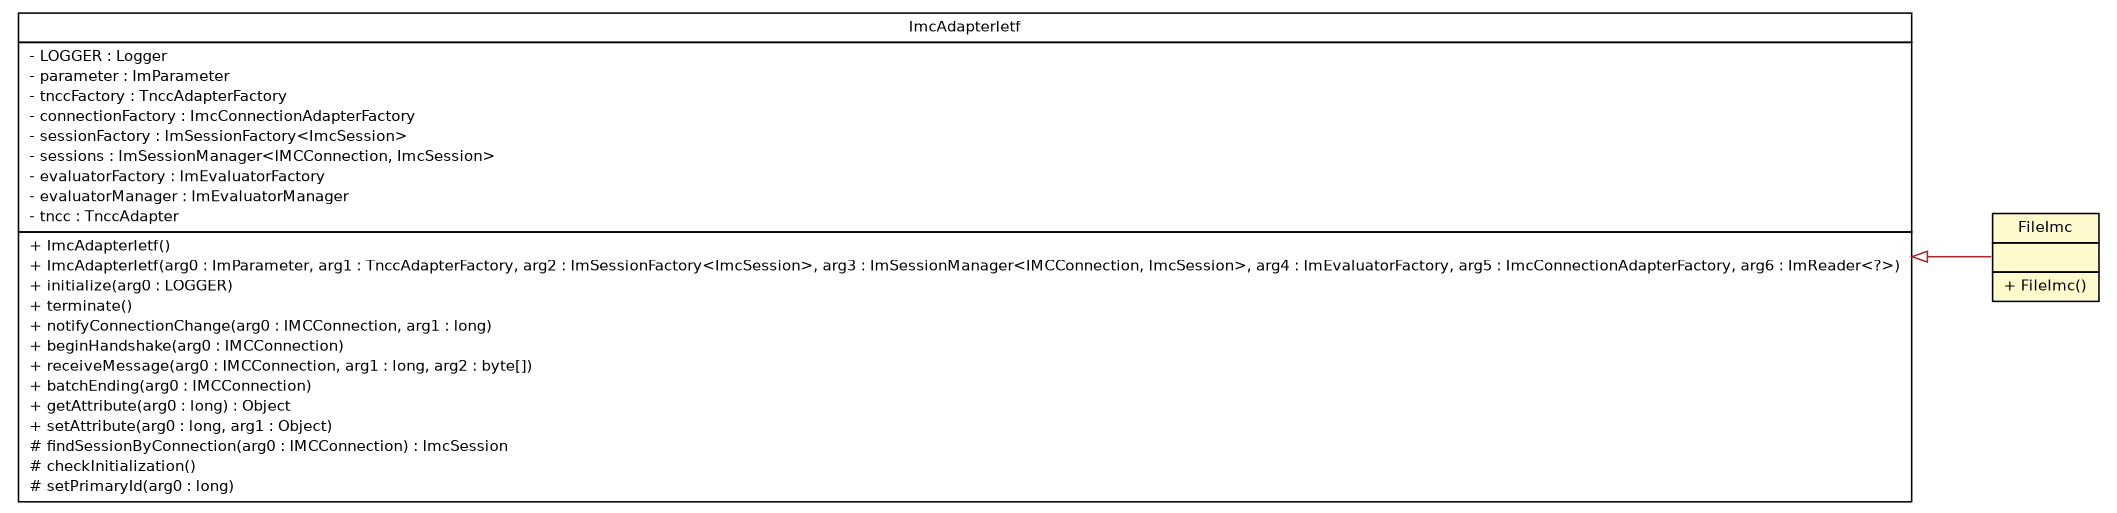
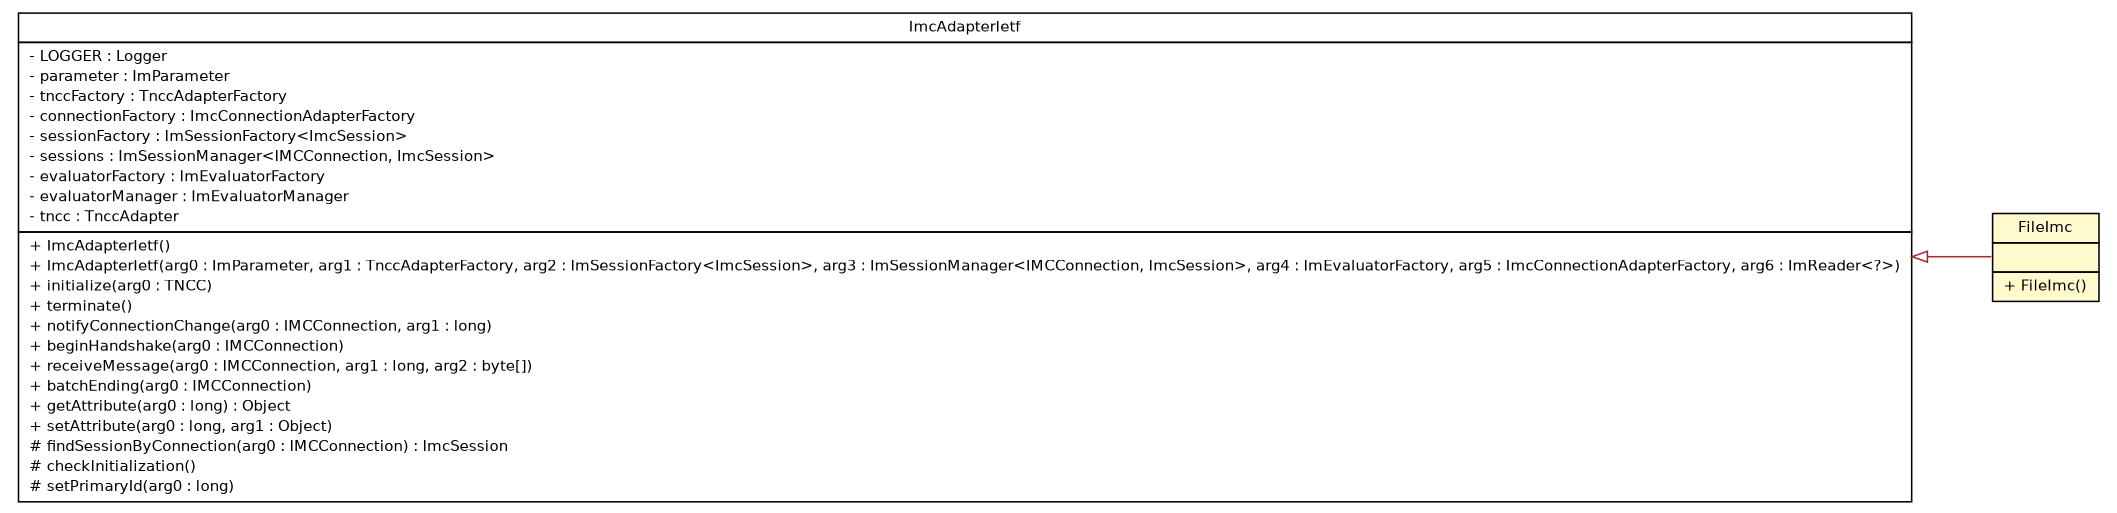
(132, 286) -> (121, 286)
